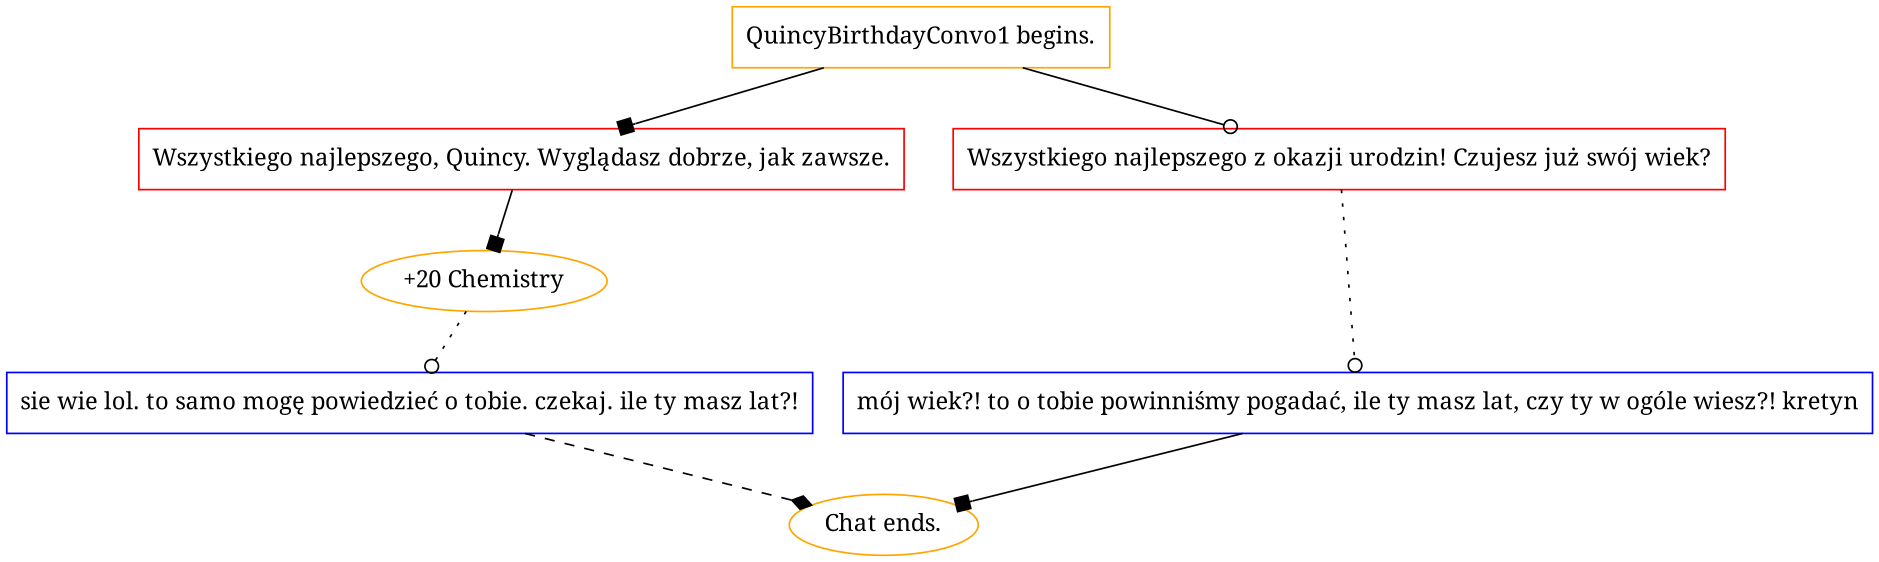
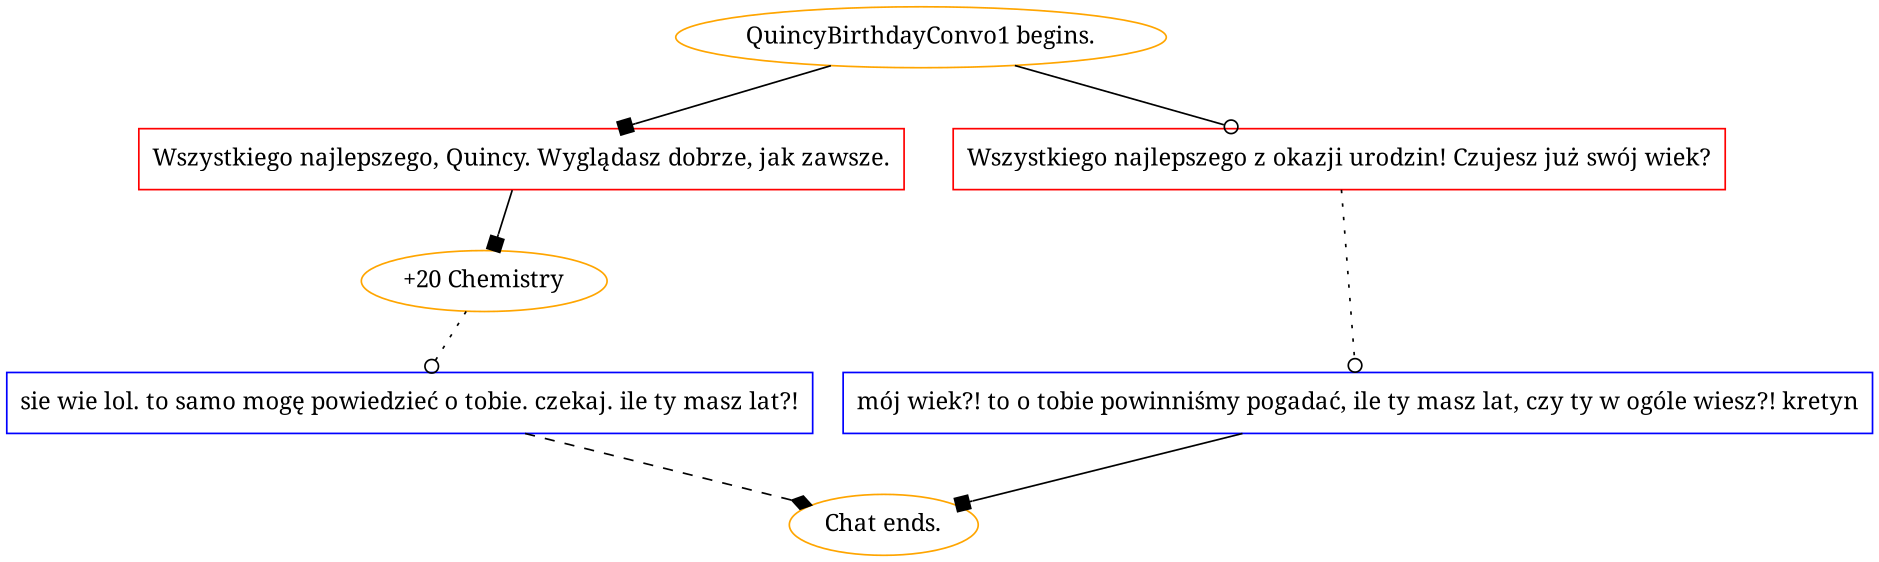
(921, 37) -> (921, 37)
